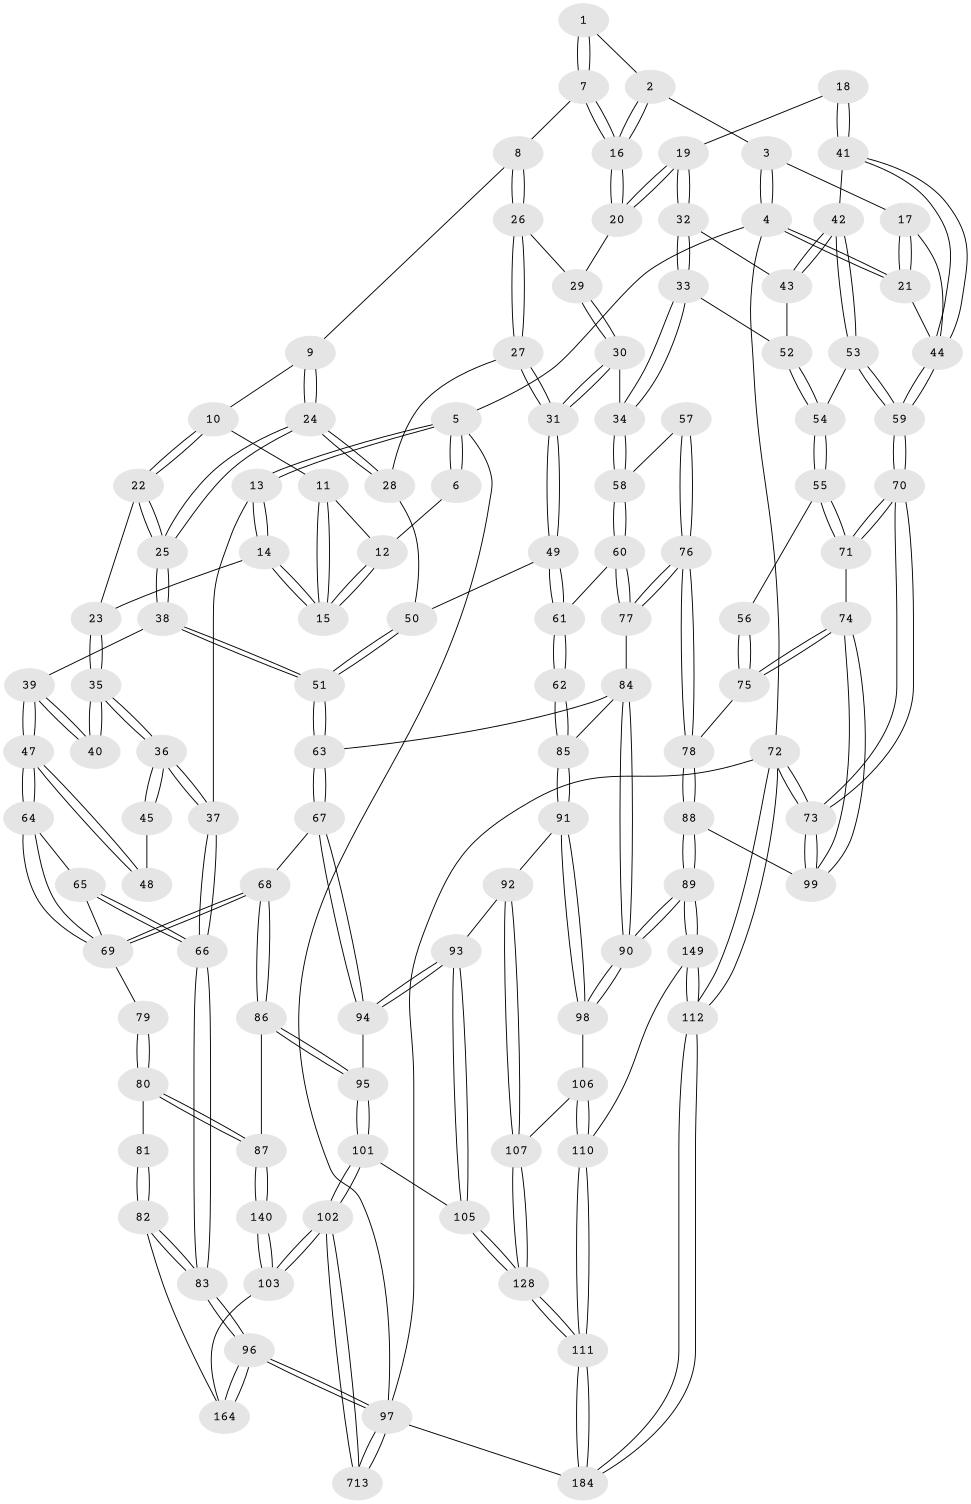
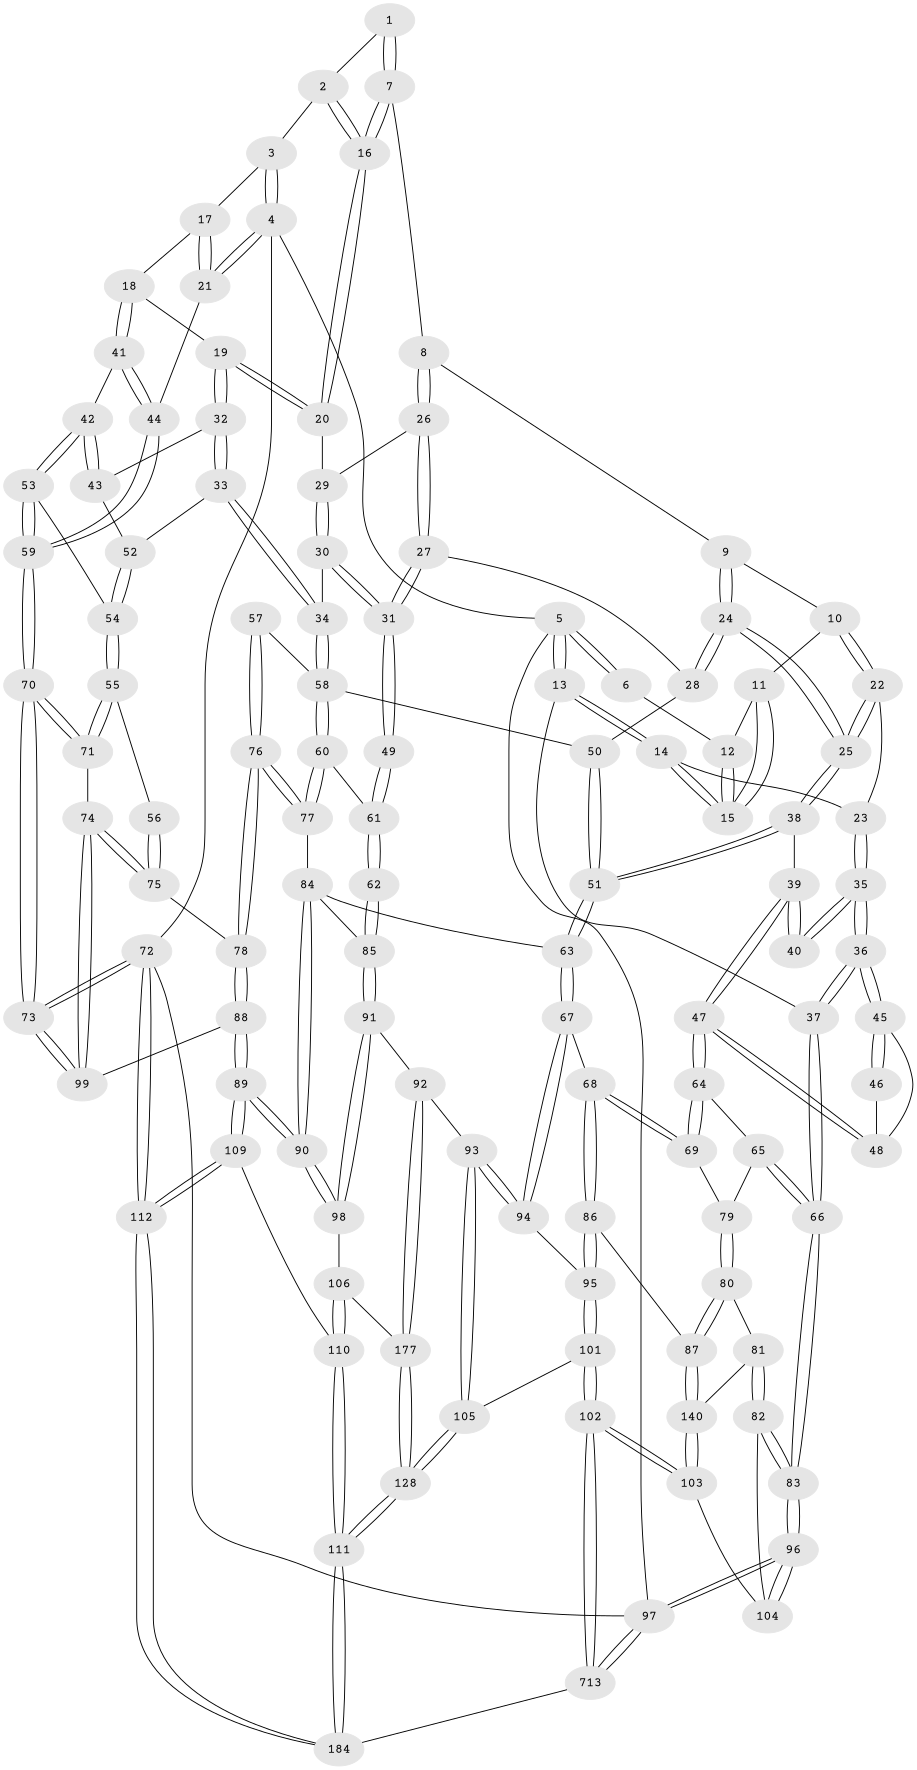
(941, 282) -> (167, 253)
(483, 585) -> (459, 719)
(94, 918) -> (743, 1184)
(693, 951) -> (236, 1151)
none -> (877, 1084)
(516, 1151) -> (405, 1350)
none -> (725, 1383)
(224, 1417) -> (768, 1616)
(485, 1450) -> (465, 1716)
